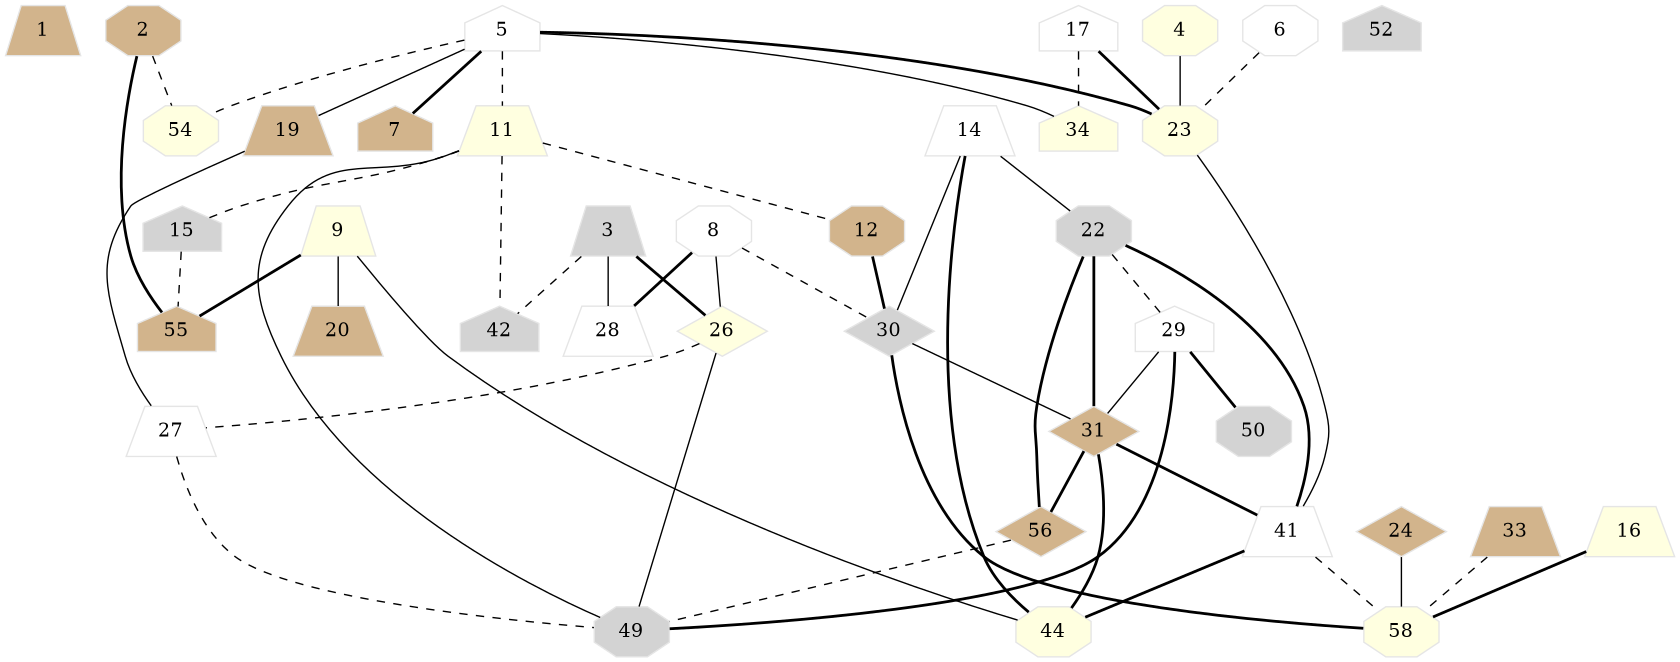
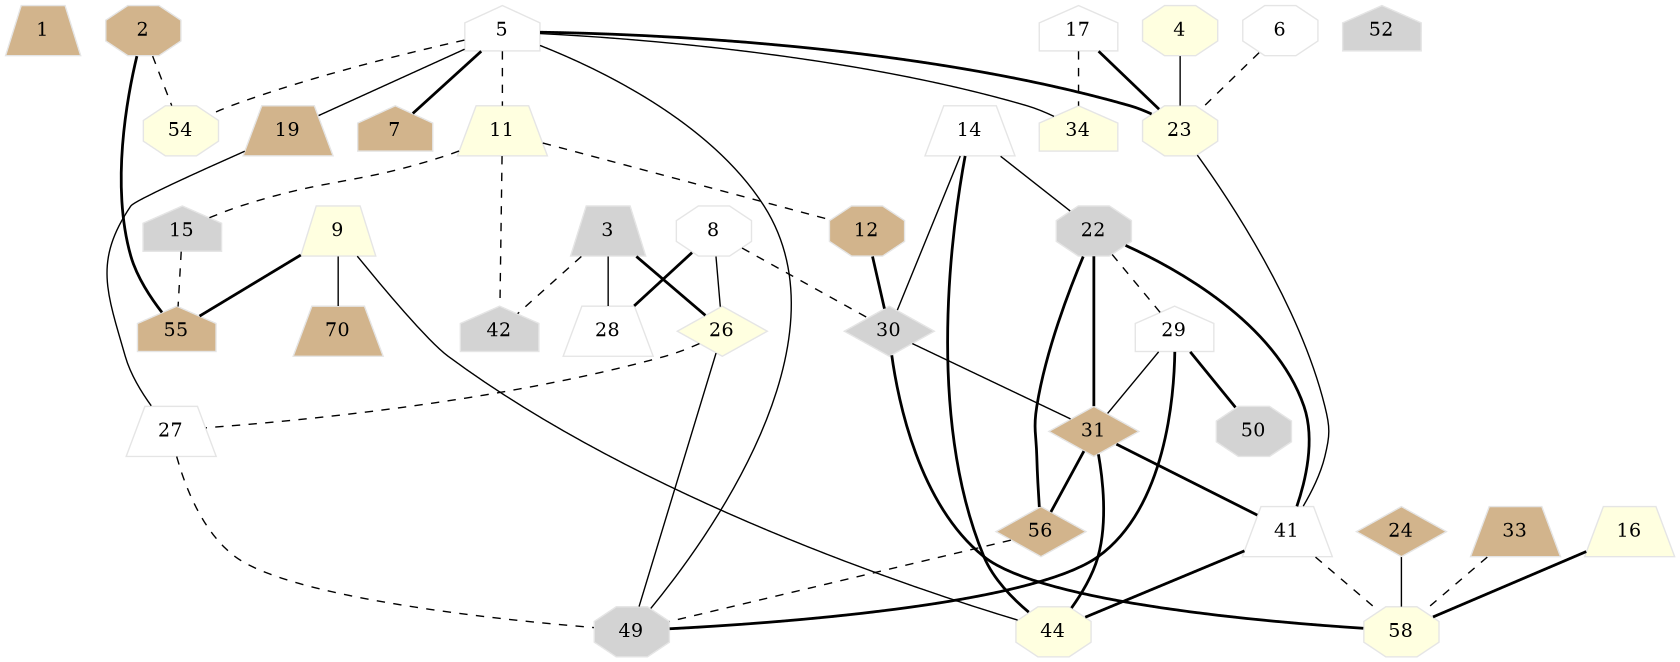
(338, 331) -> (338, 331)
(300, 388) -> (788, 283)
